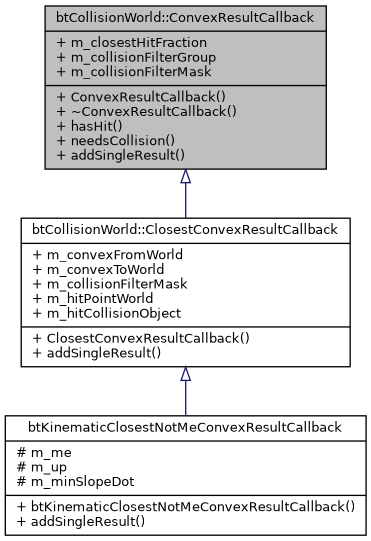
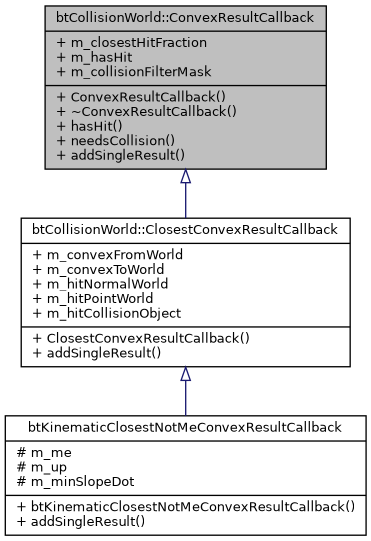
(136, 58) -> (94, 58)
(110, 285) -> (100, 285)
